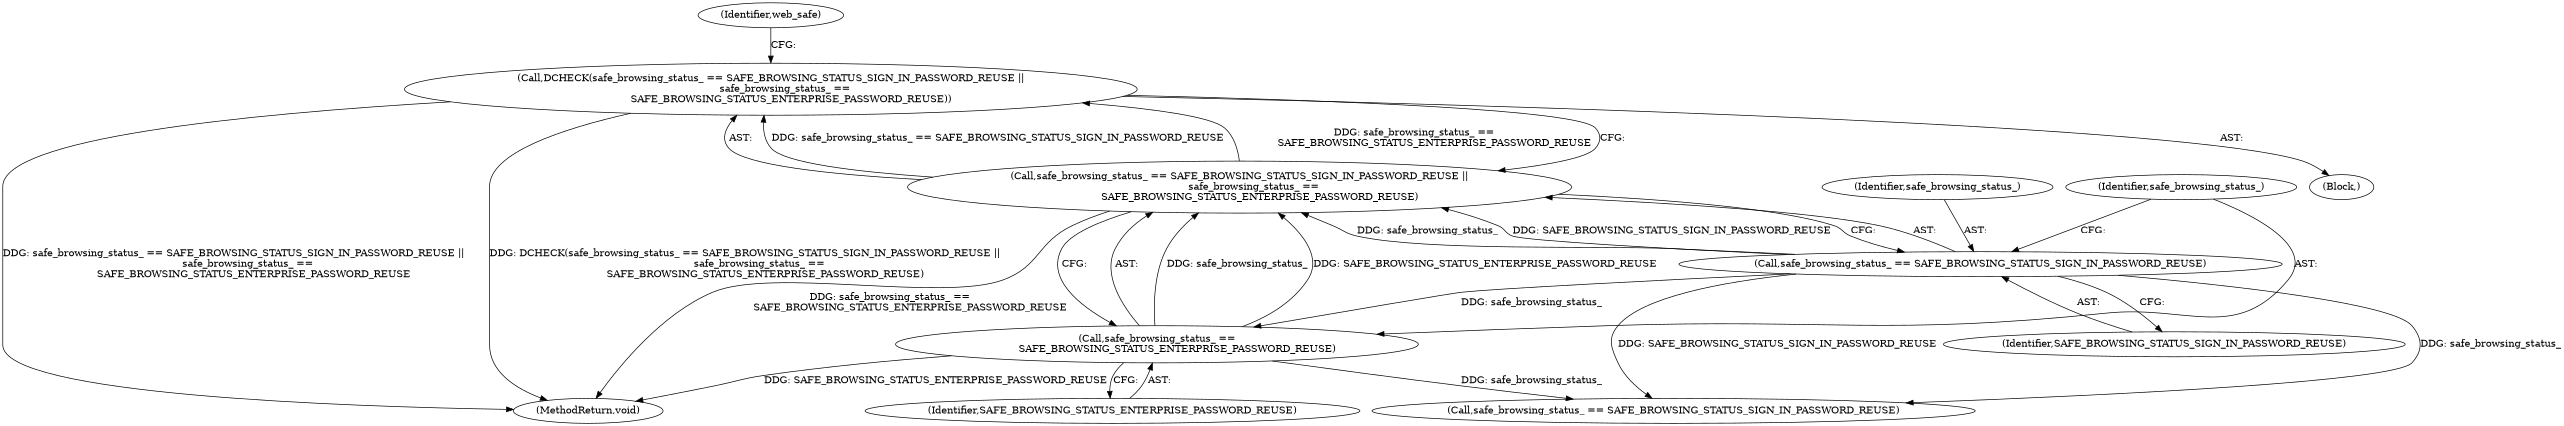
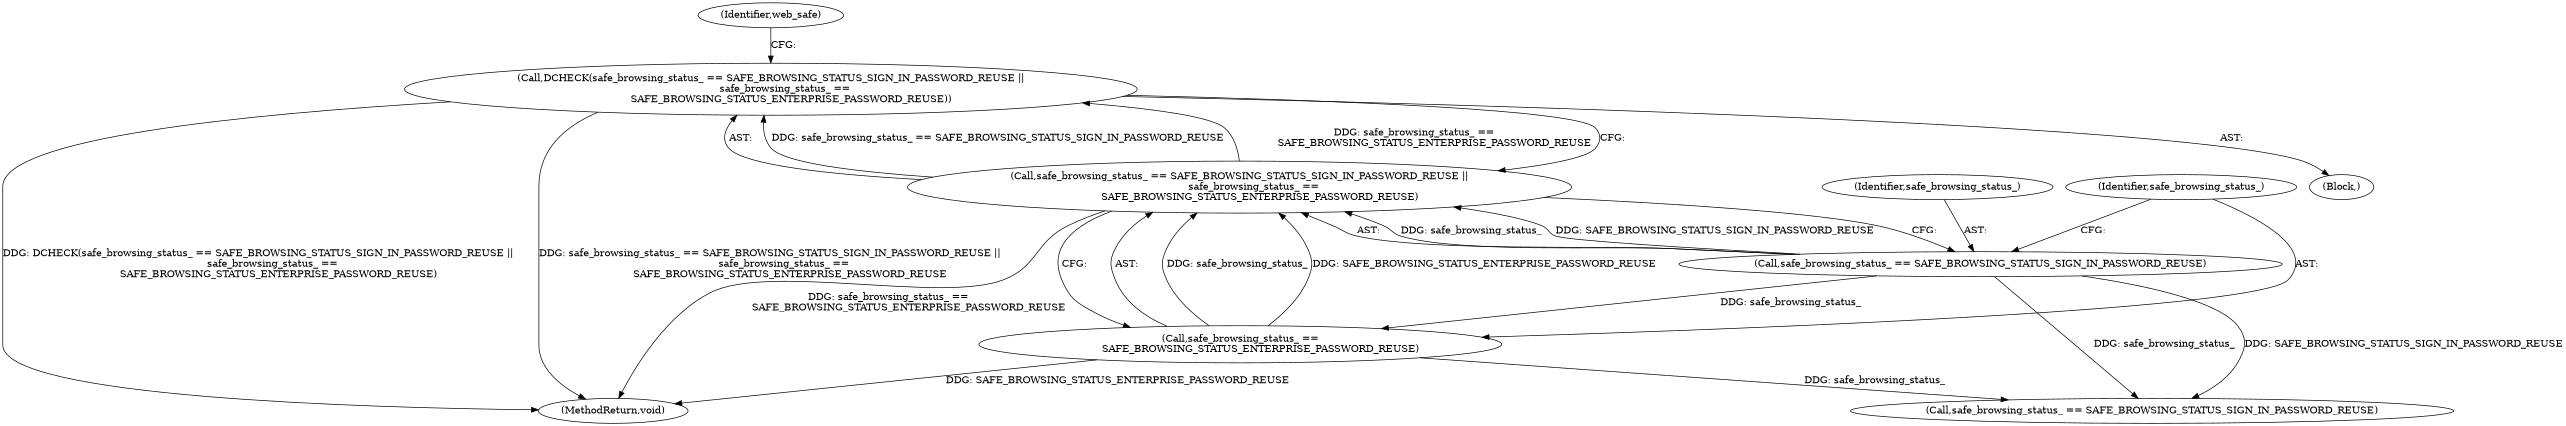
(2174, 344) -> none
(1112, 411) -> none
